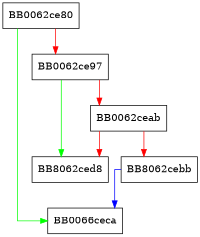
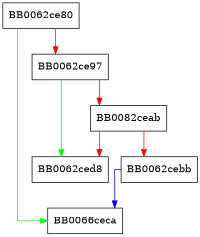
(129, 118) -> (129, 118)
(70, 170) -> (70, 170)
(159, 170) -> (159, 170)
